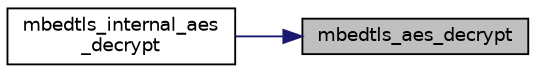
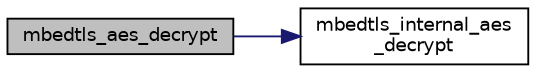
(259, 36) -> (258, 36)
